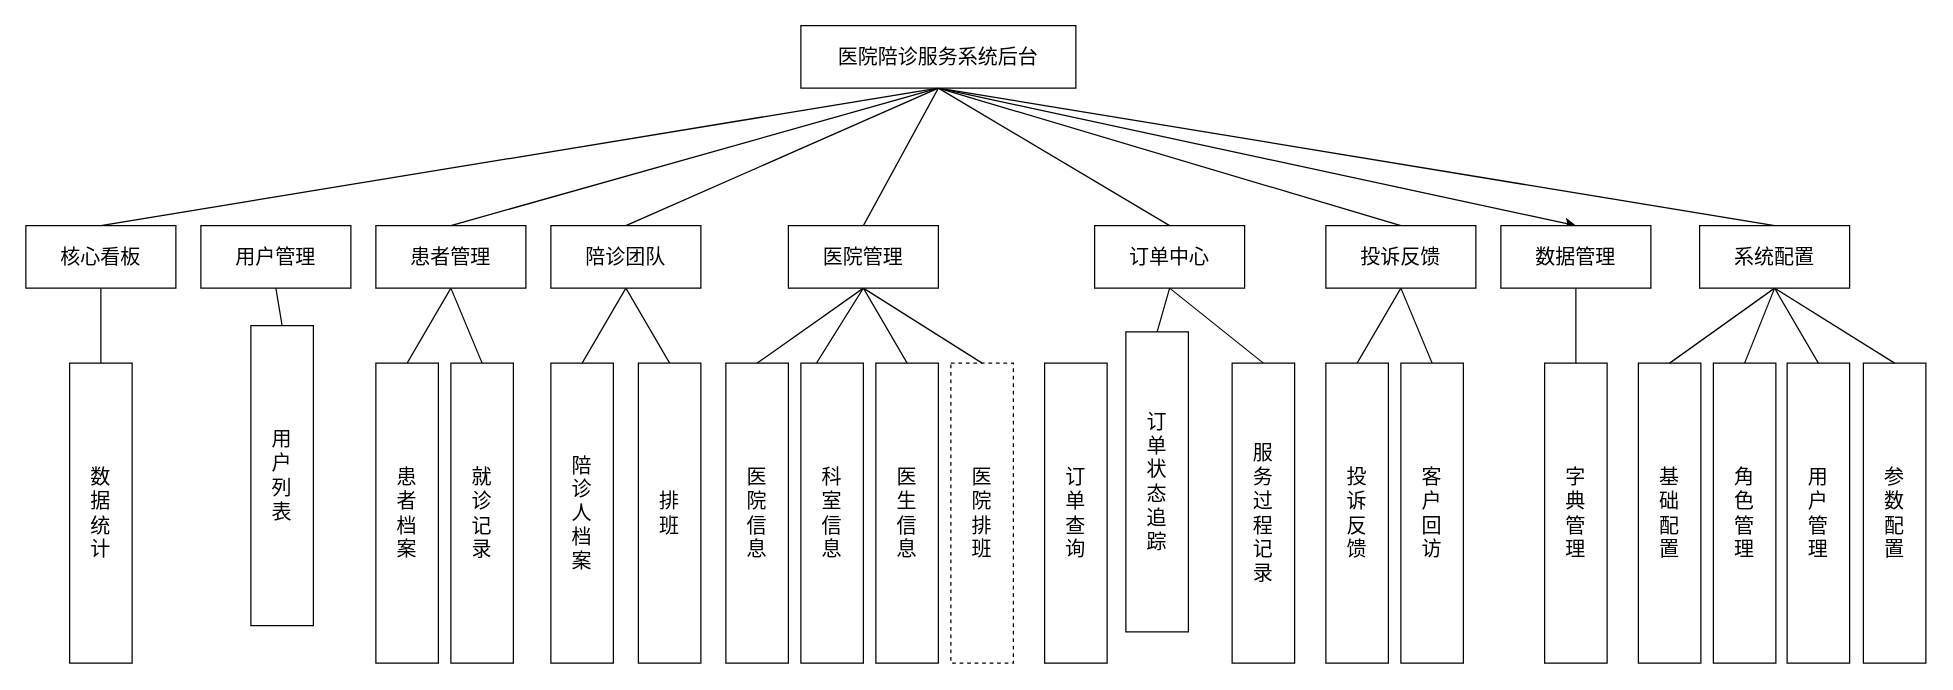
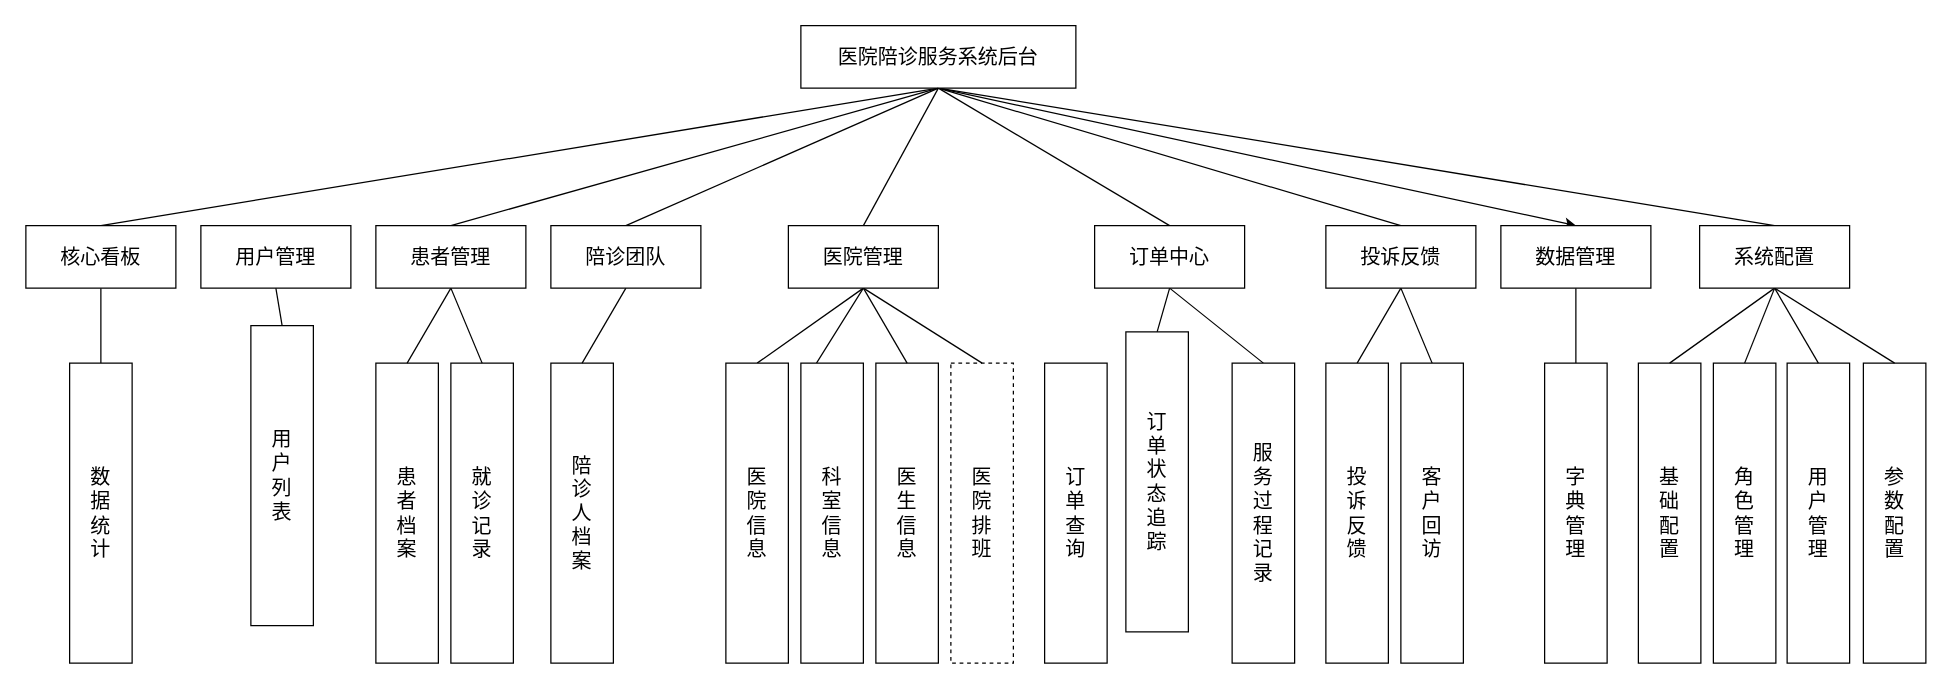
(648, 326) -> none
(669, 513) -> none
